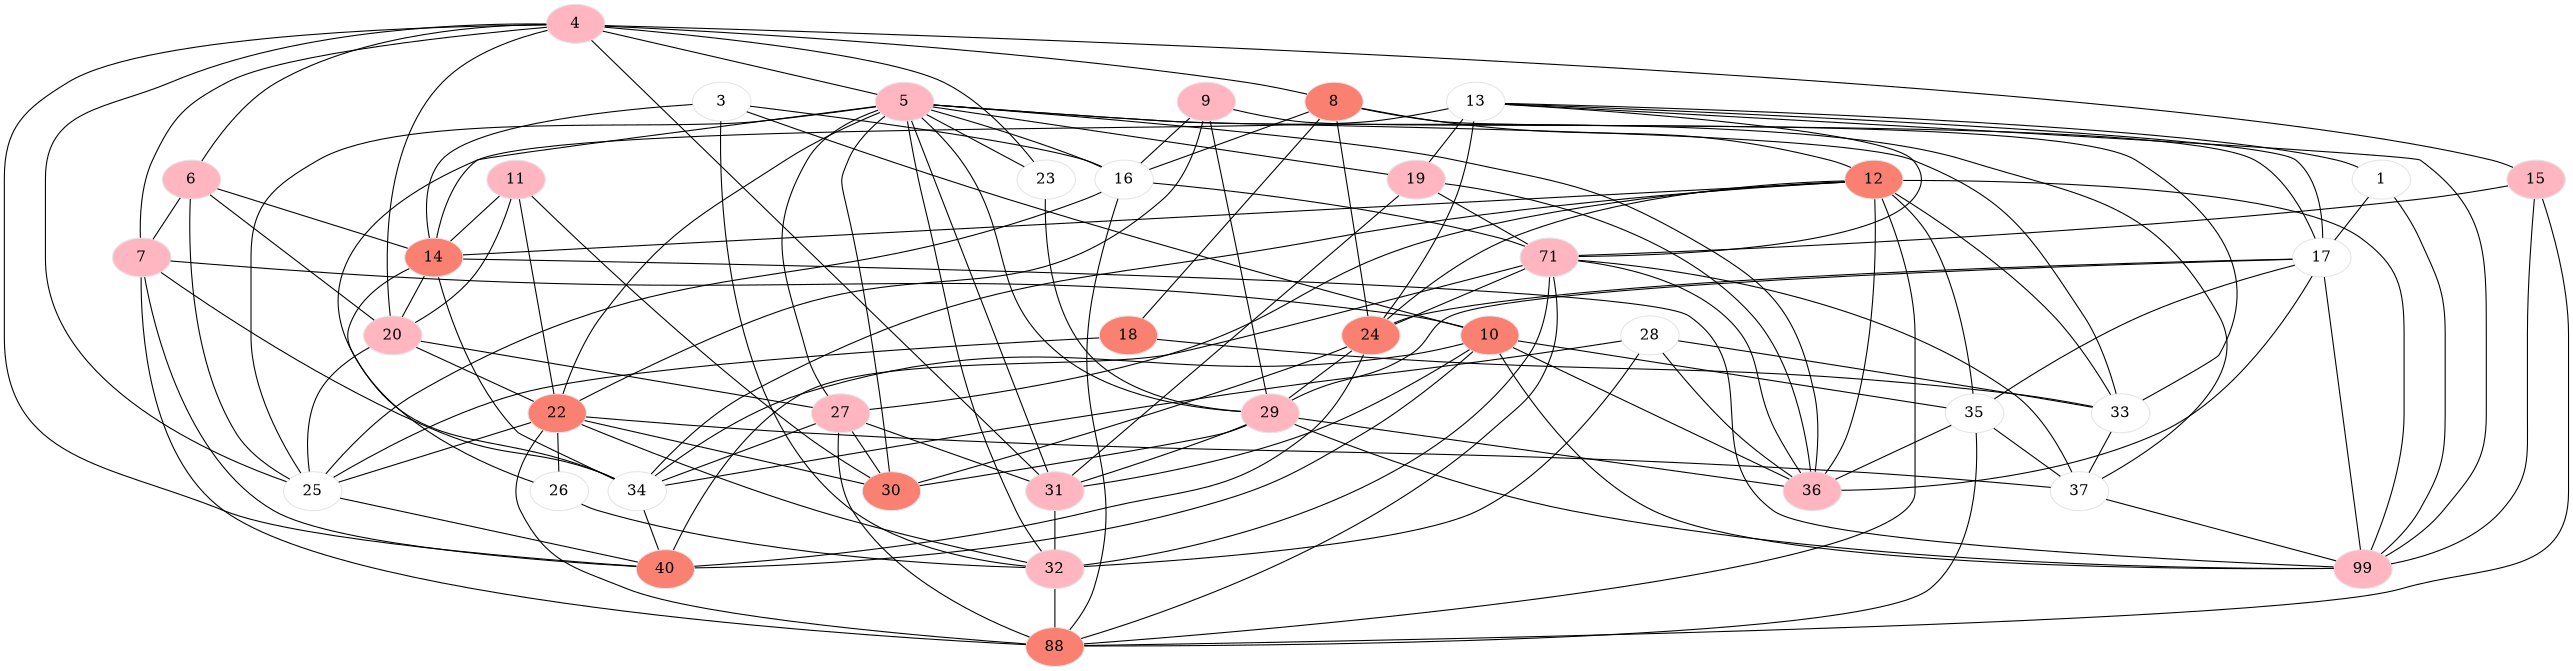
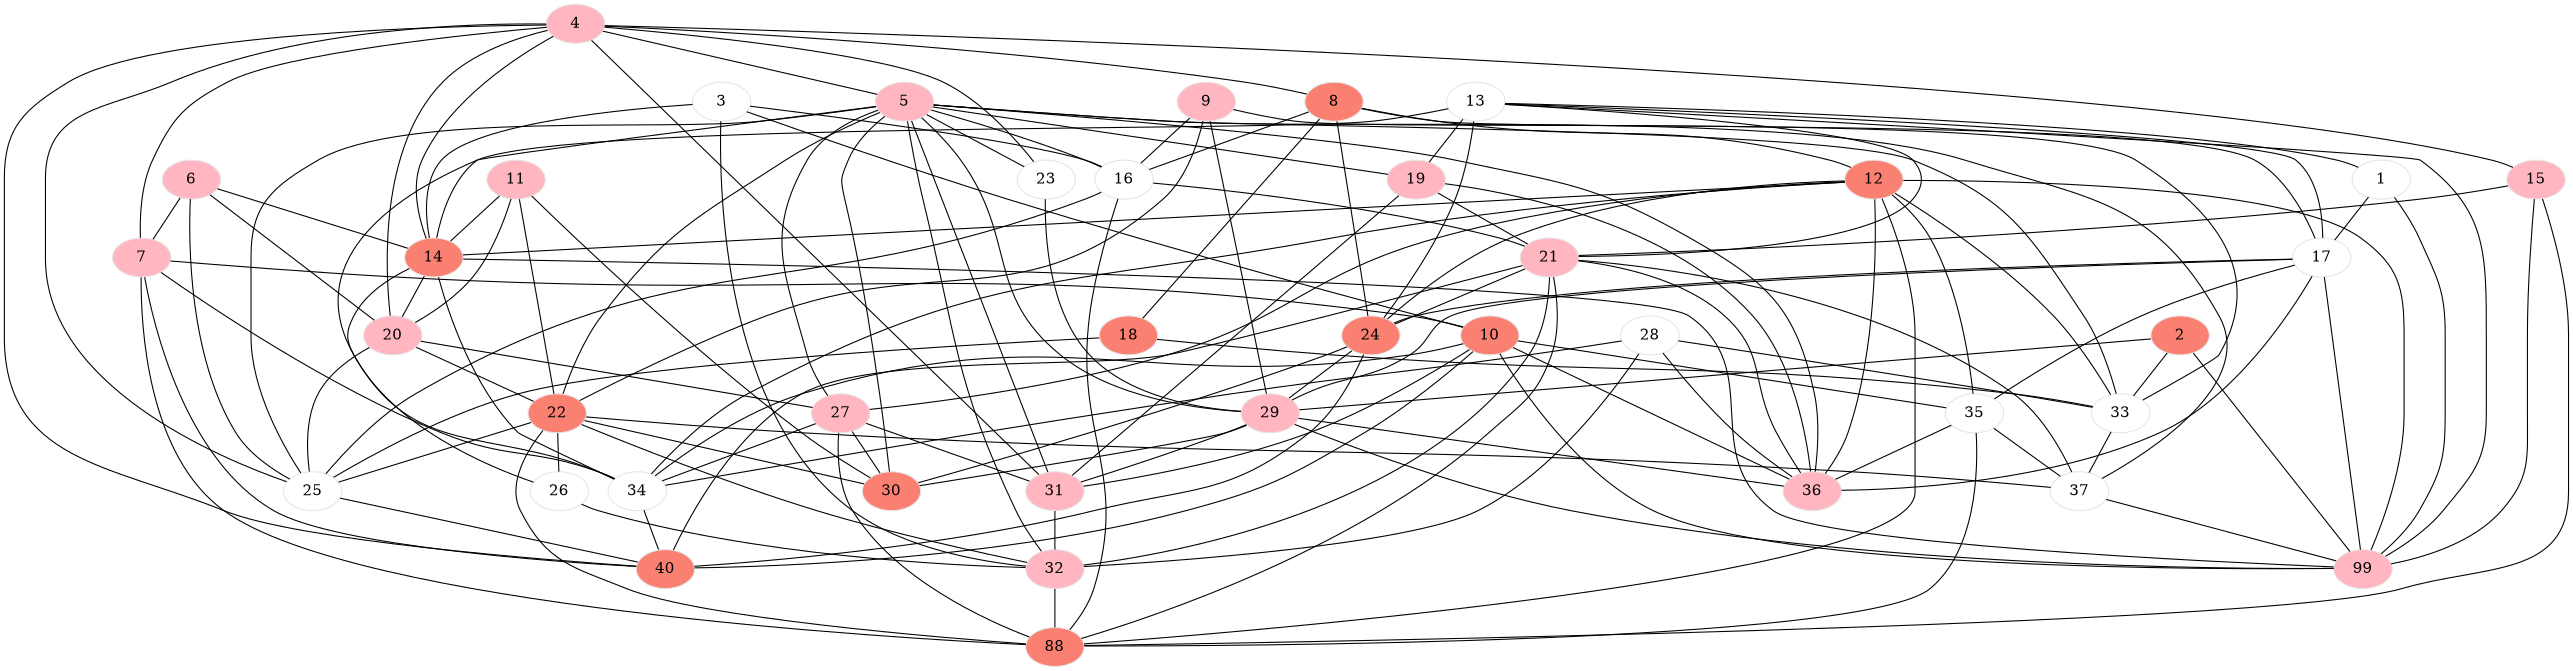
(309, 67) -> (450, 117)
(1549, 258) -> (1549, 258)
none -> (2180, 335)
